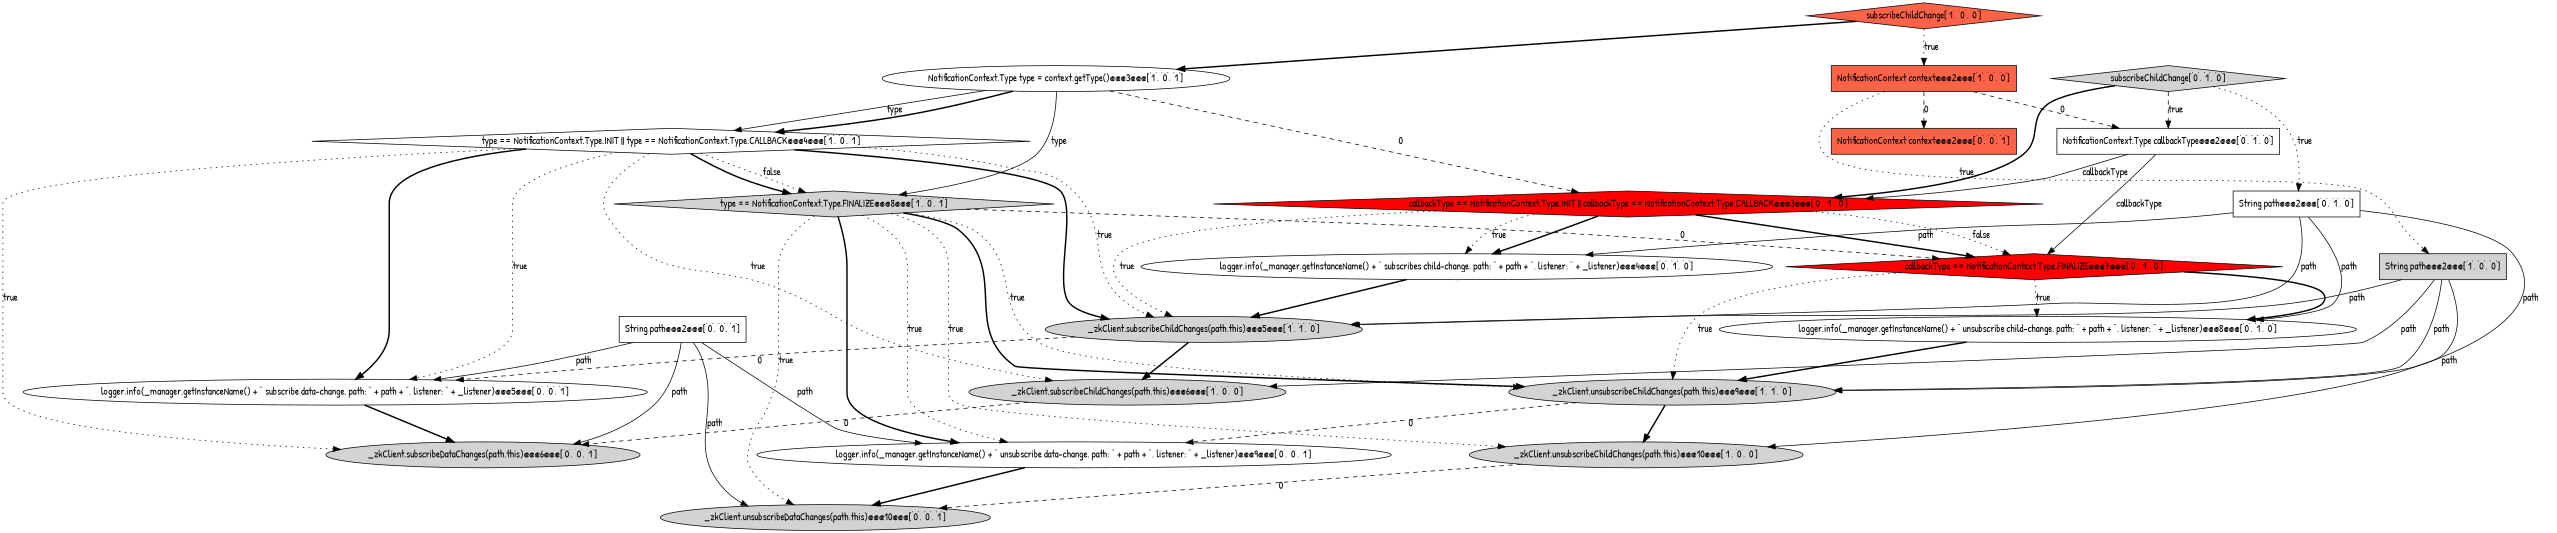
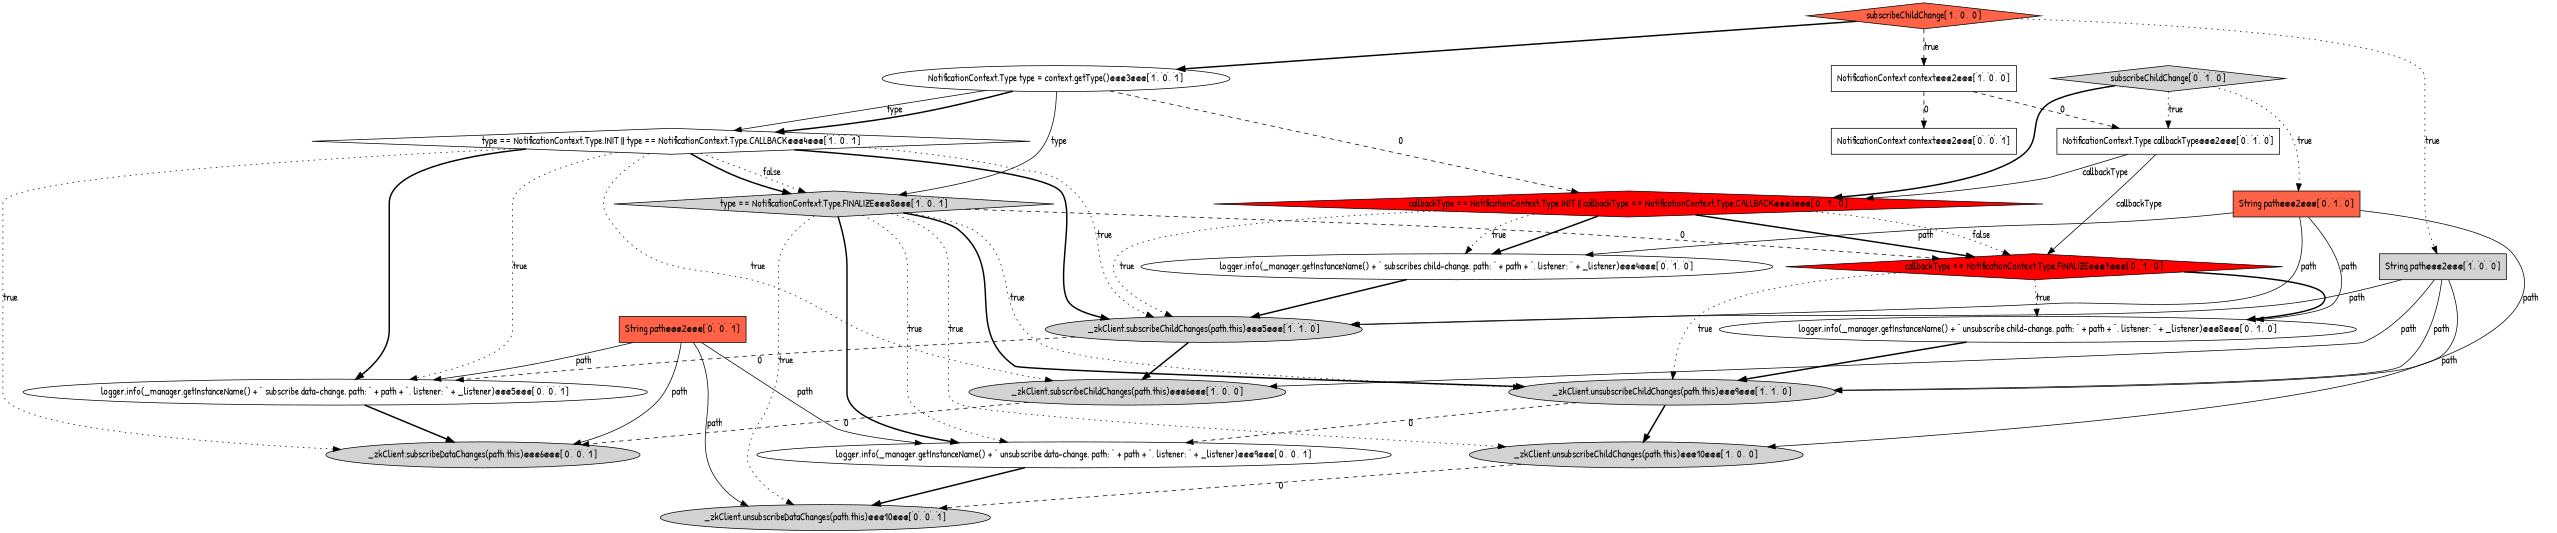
(1924, 44) -> (1924, 44)
(1924, 79) -> (1924, 79)
(2168, 106) -> (2168, 106)
(1924, 141) -> (1924, 141)
(2085, 180) -> (2310, 39)
(2297, 204) -> (2297, 204)
(683, 329) -> (683, 329)
